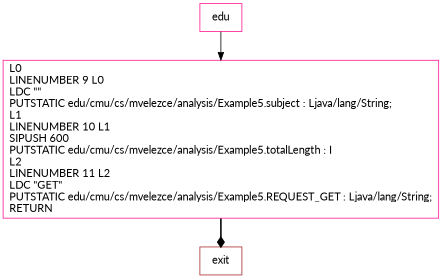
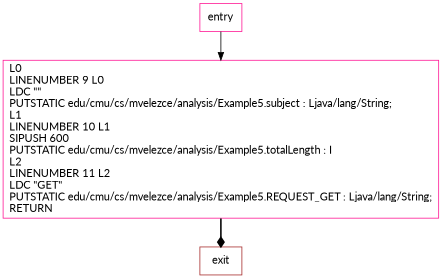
(221, 18) -> (221, 18)
